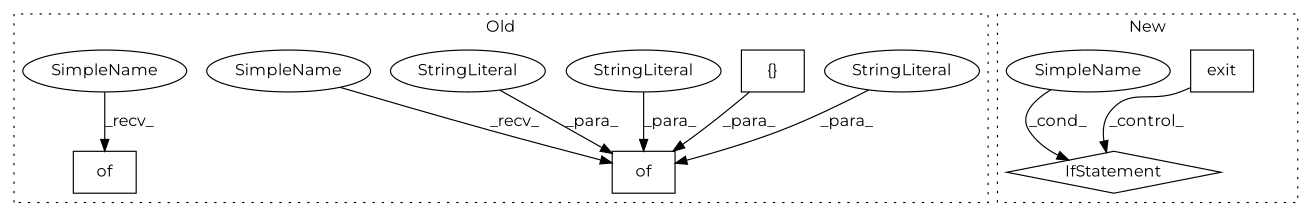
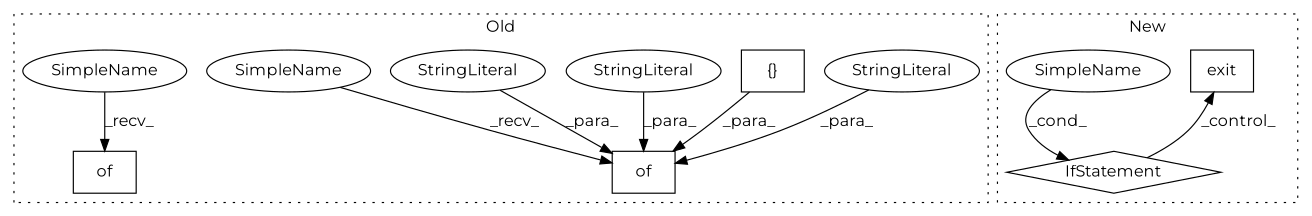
(1133, 98) -> (1183, 135)
